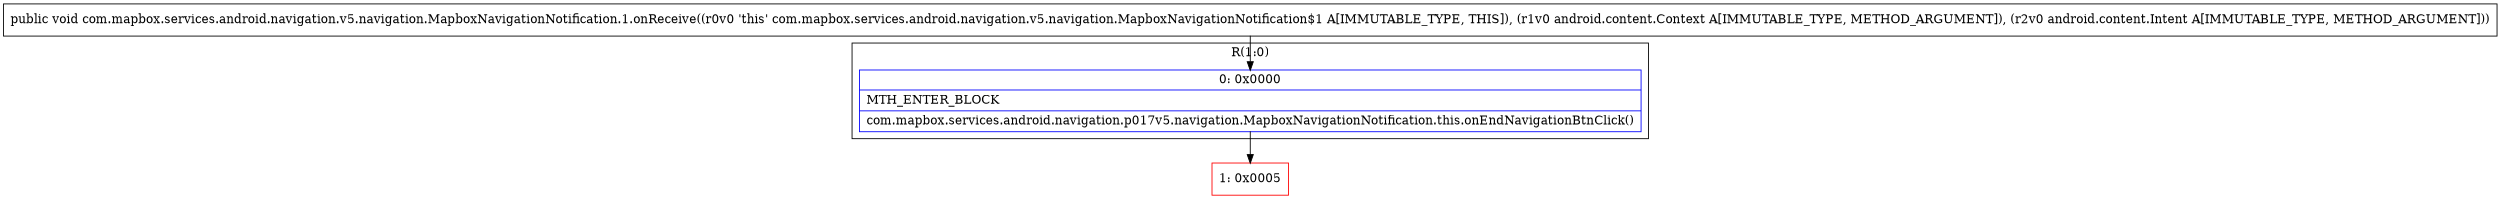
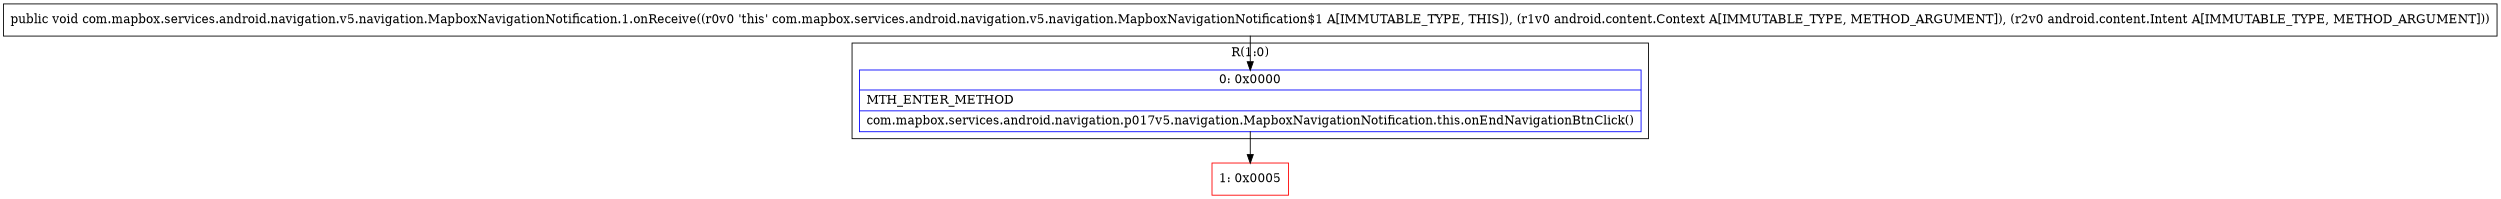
(933, 100) -> (940, 100)
